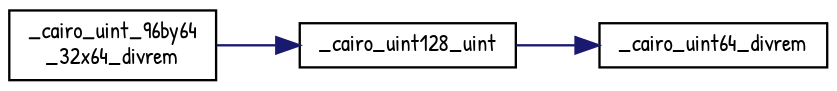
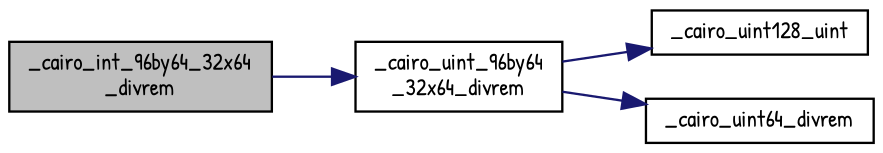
(546, 45) -> (592, 96)
none -> (141, 77)
